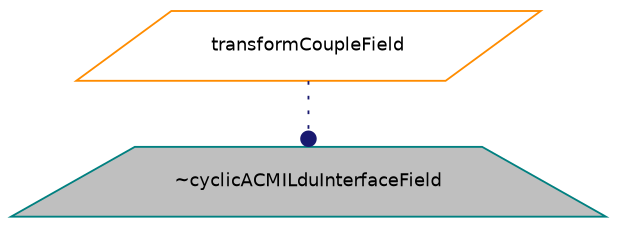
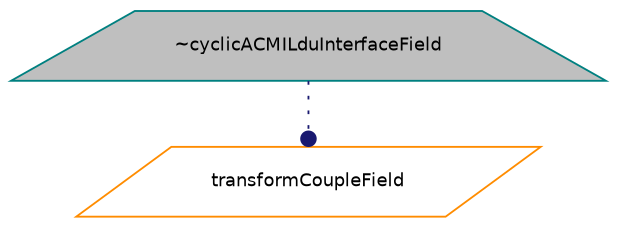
(308, 106) -> (308, 106)
